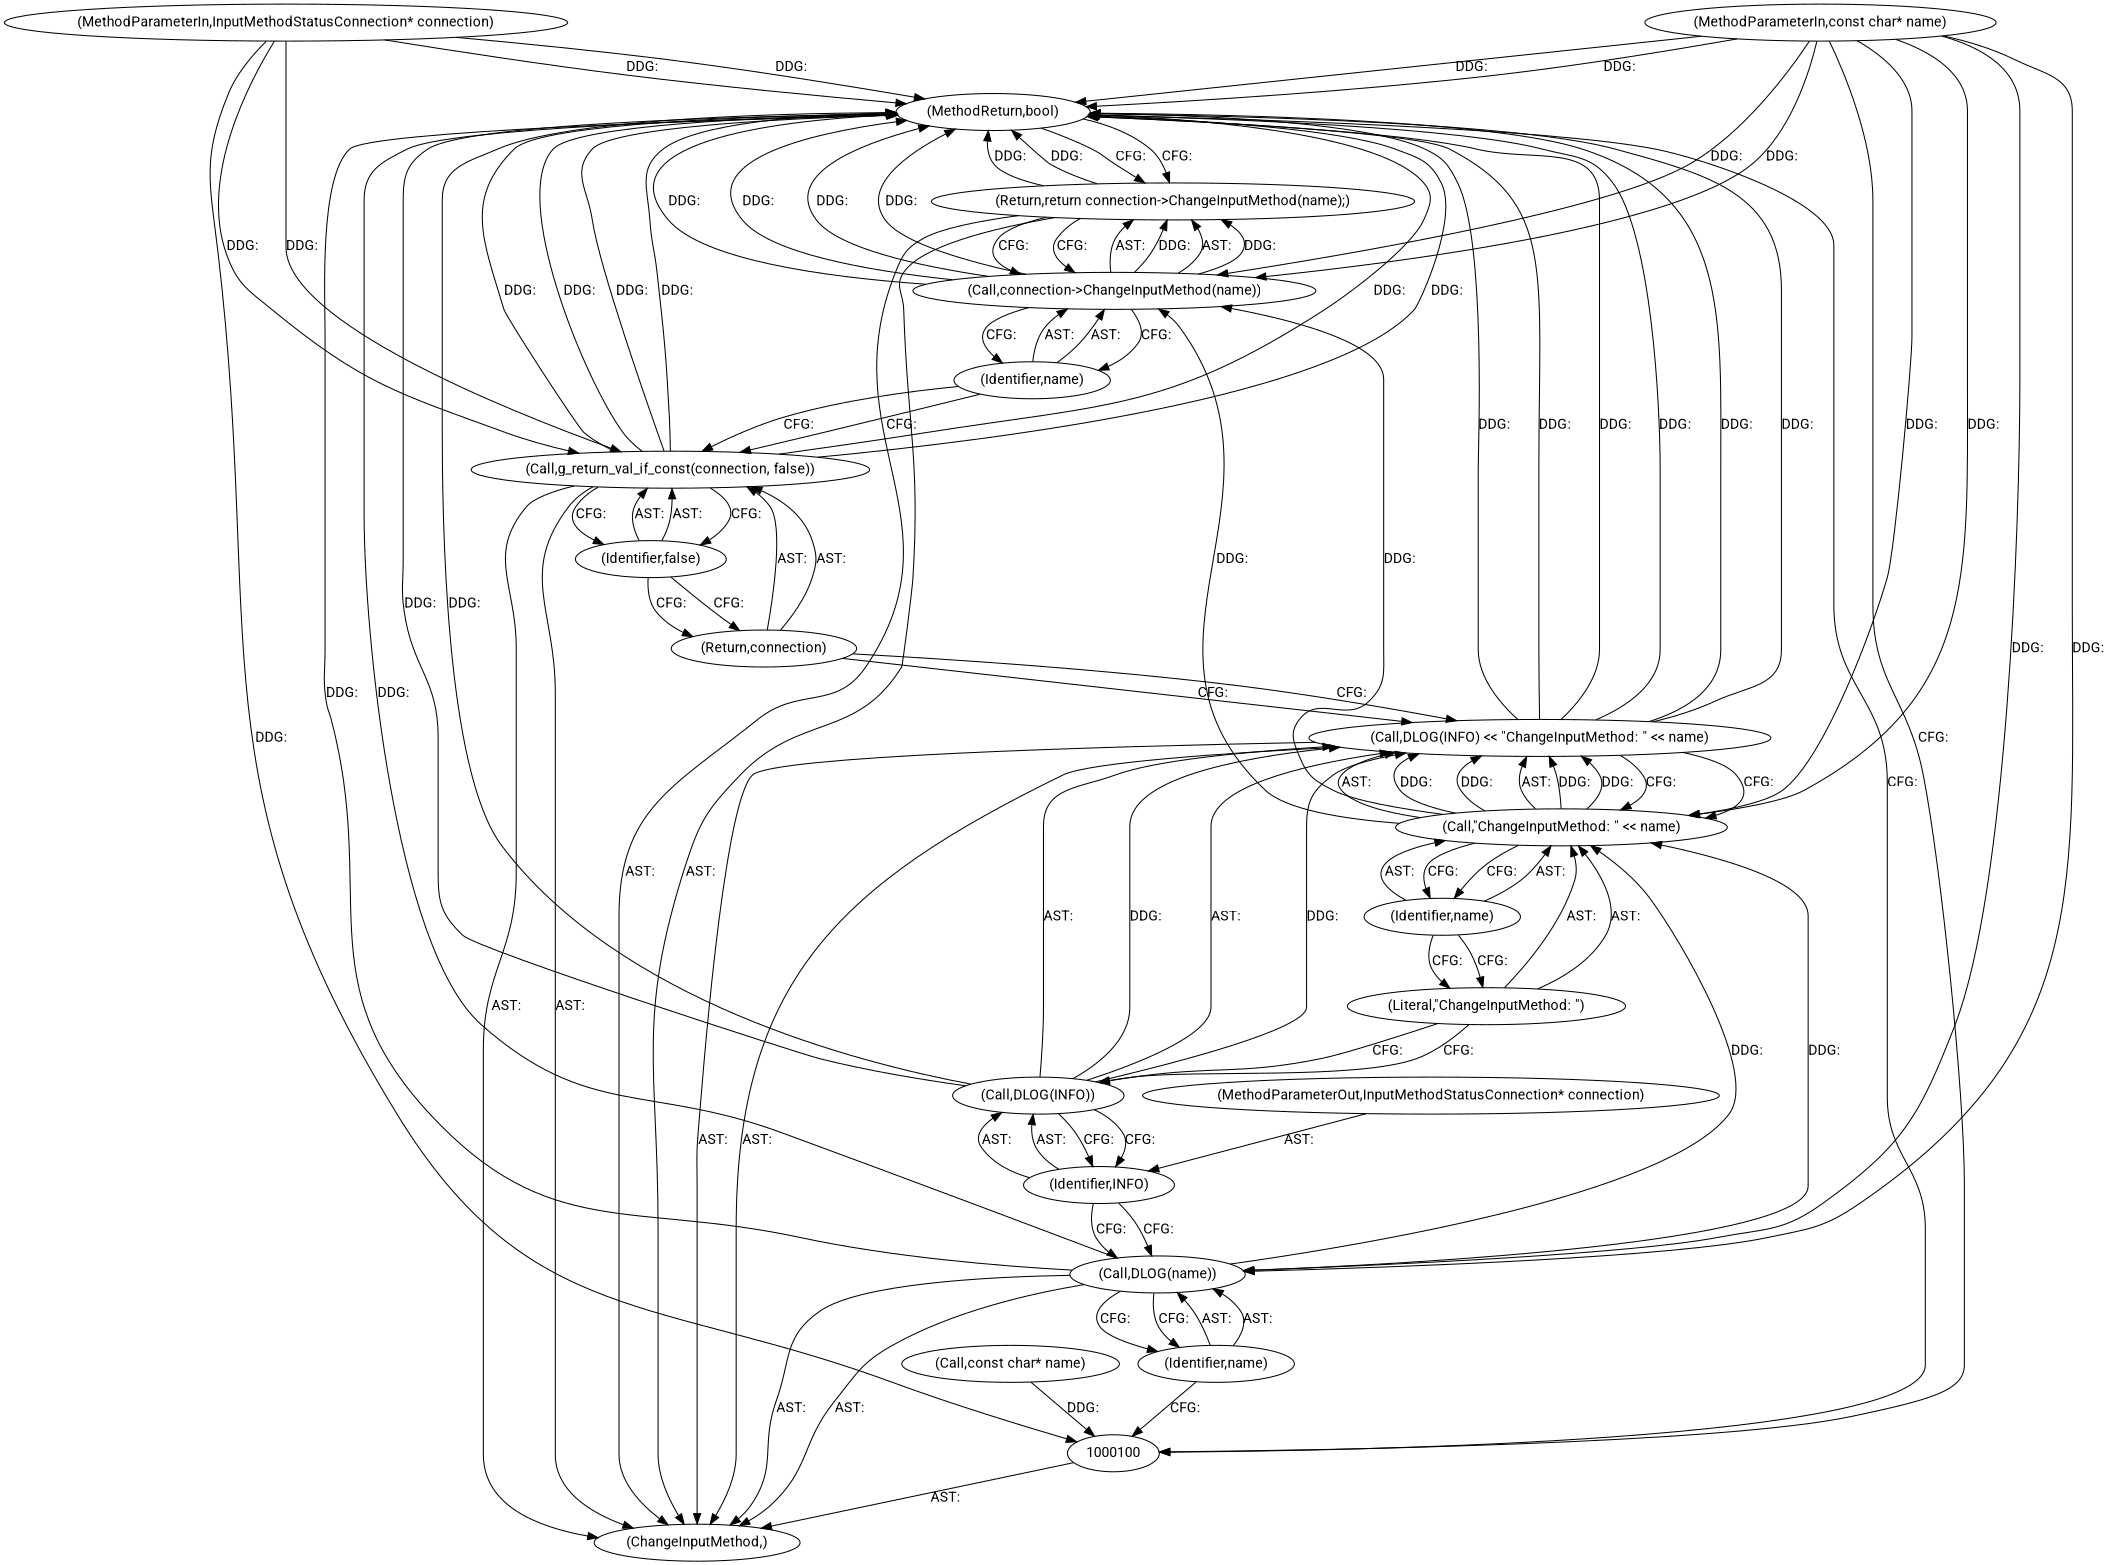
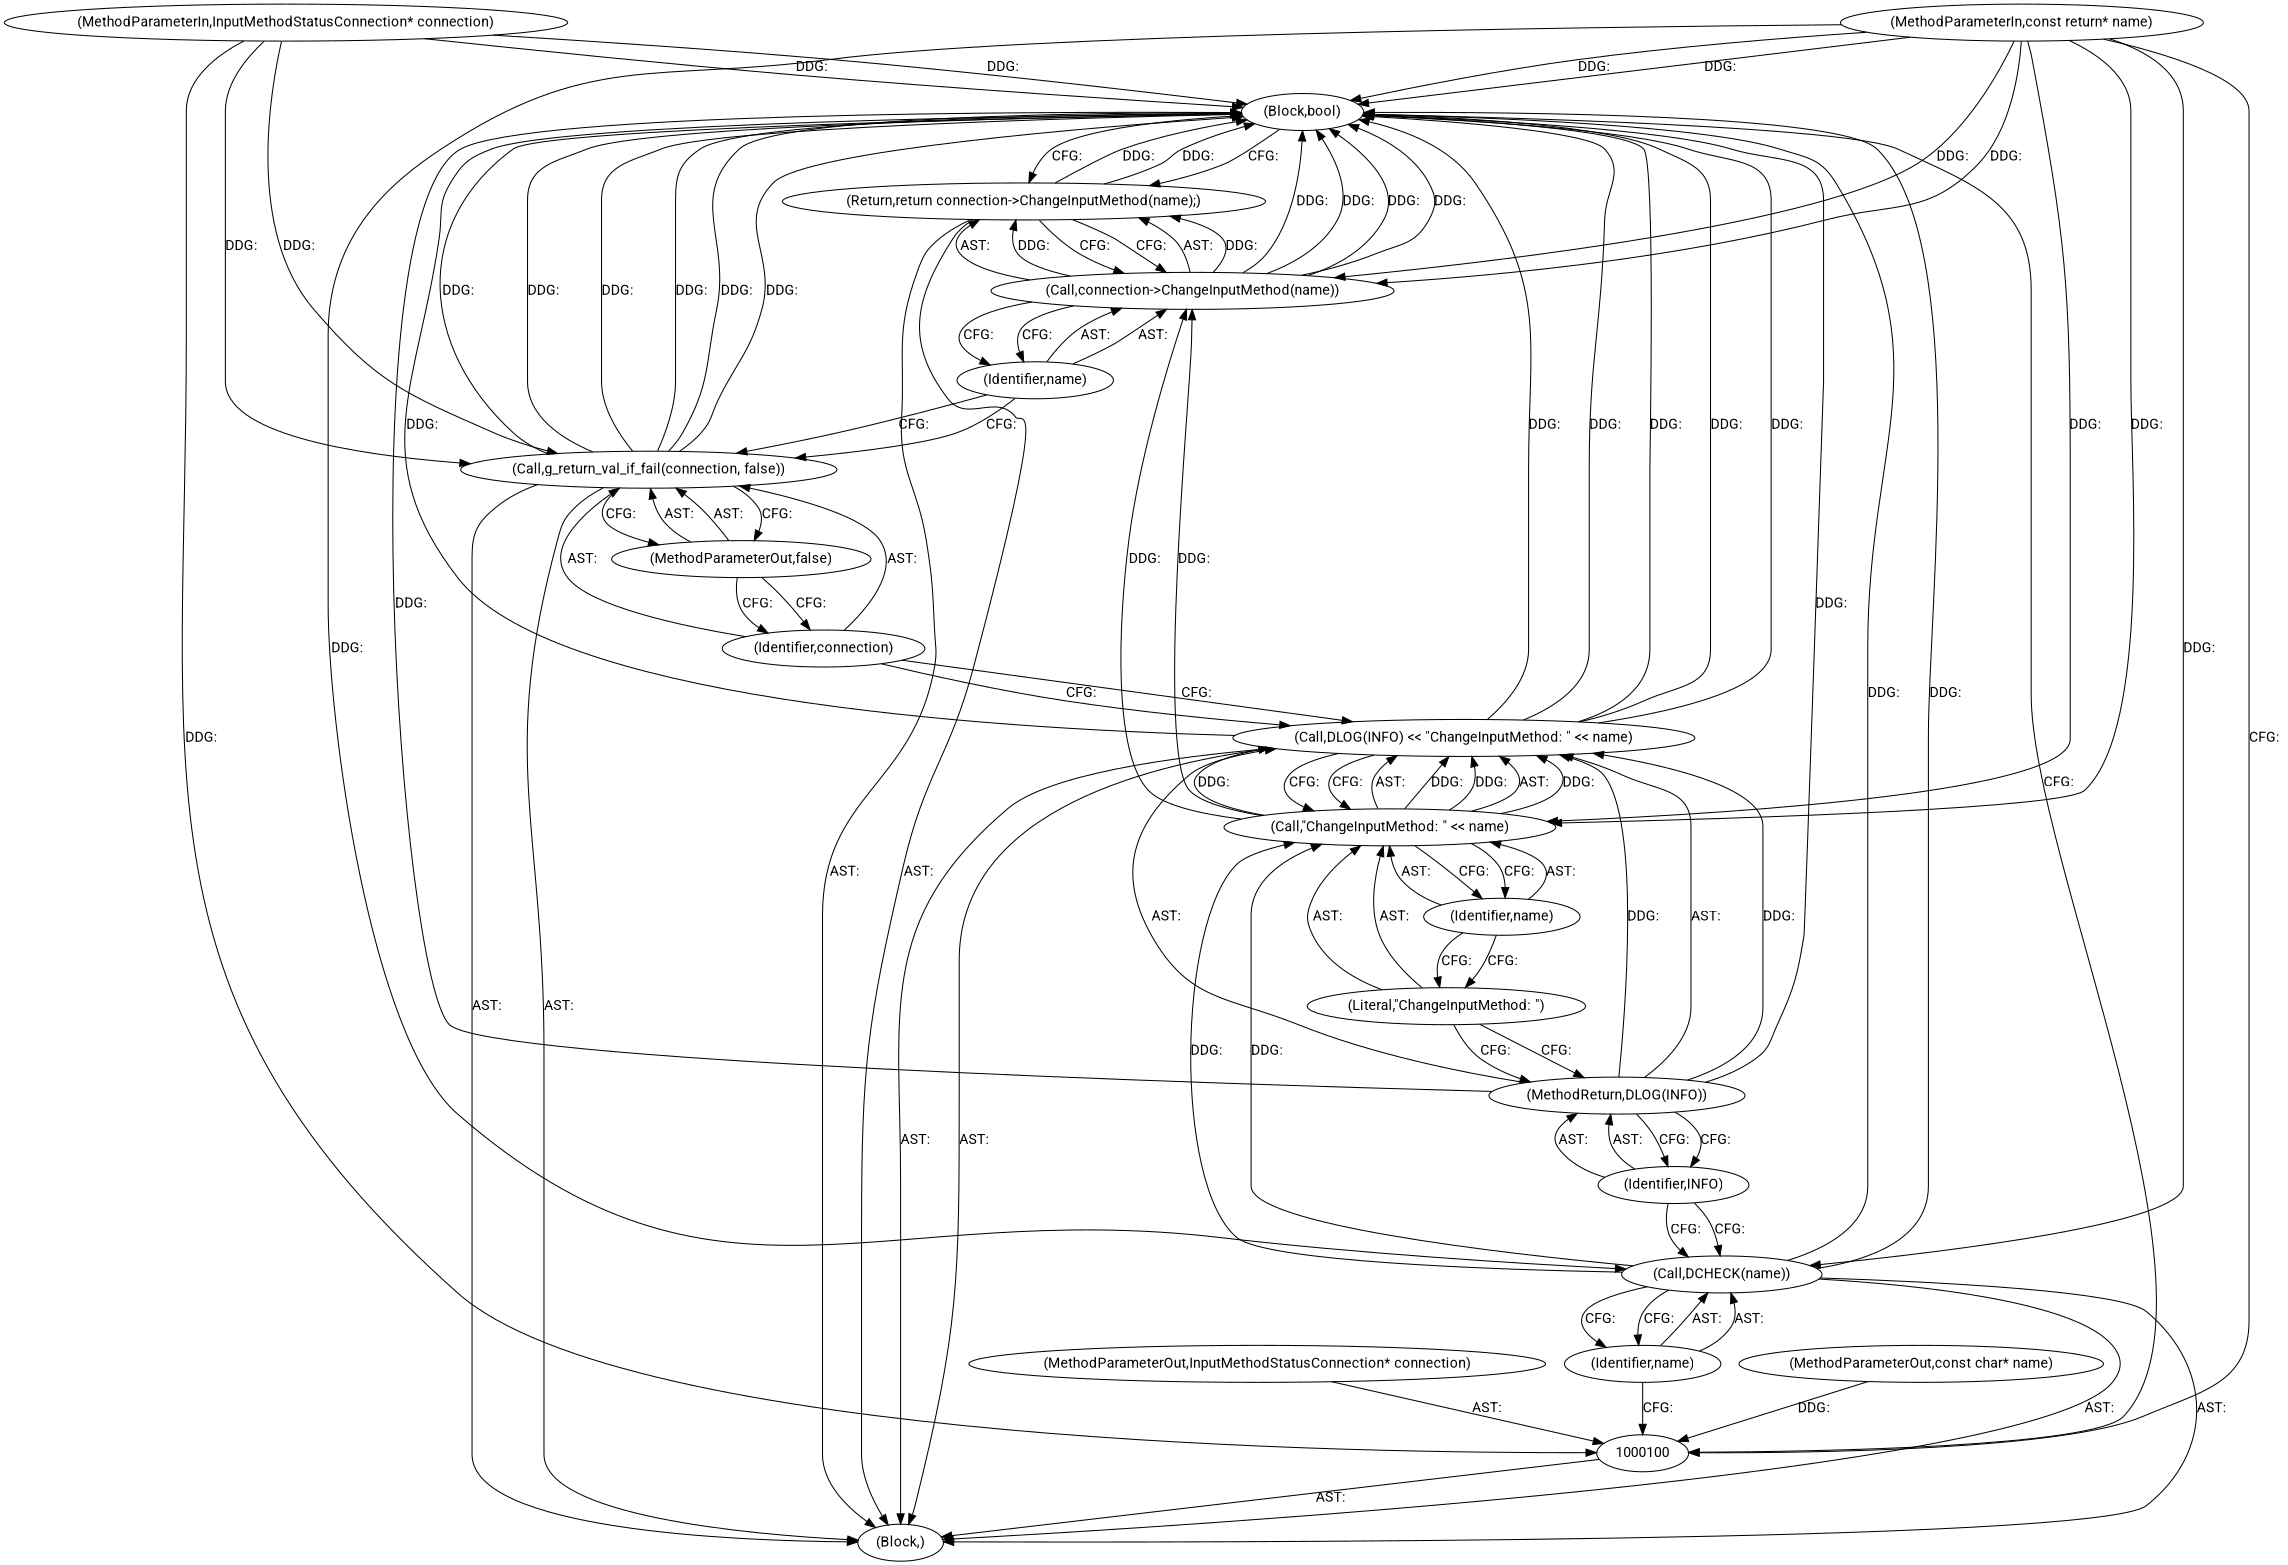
(1821, 23) -> (2022, 23)
(993, 112) -> (1303, 112)
(670, 470) -> (649, 470)
(651, 559) -> (741, 559)
(764, 649) -> (824, 649)
(1038, 1096) -> (1617, 1096)
(1262, 1141) -> (1463, 1411)
(1158, 1274) -> (1722, 1274)
(1011, 1364) -> (1921, 1364)
(697, 1543) -> (901, 1543)
